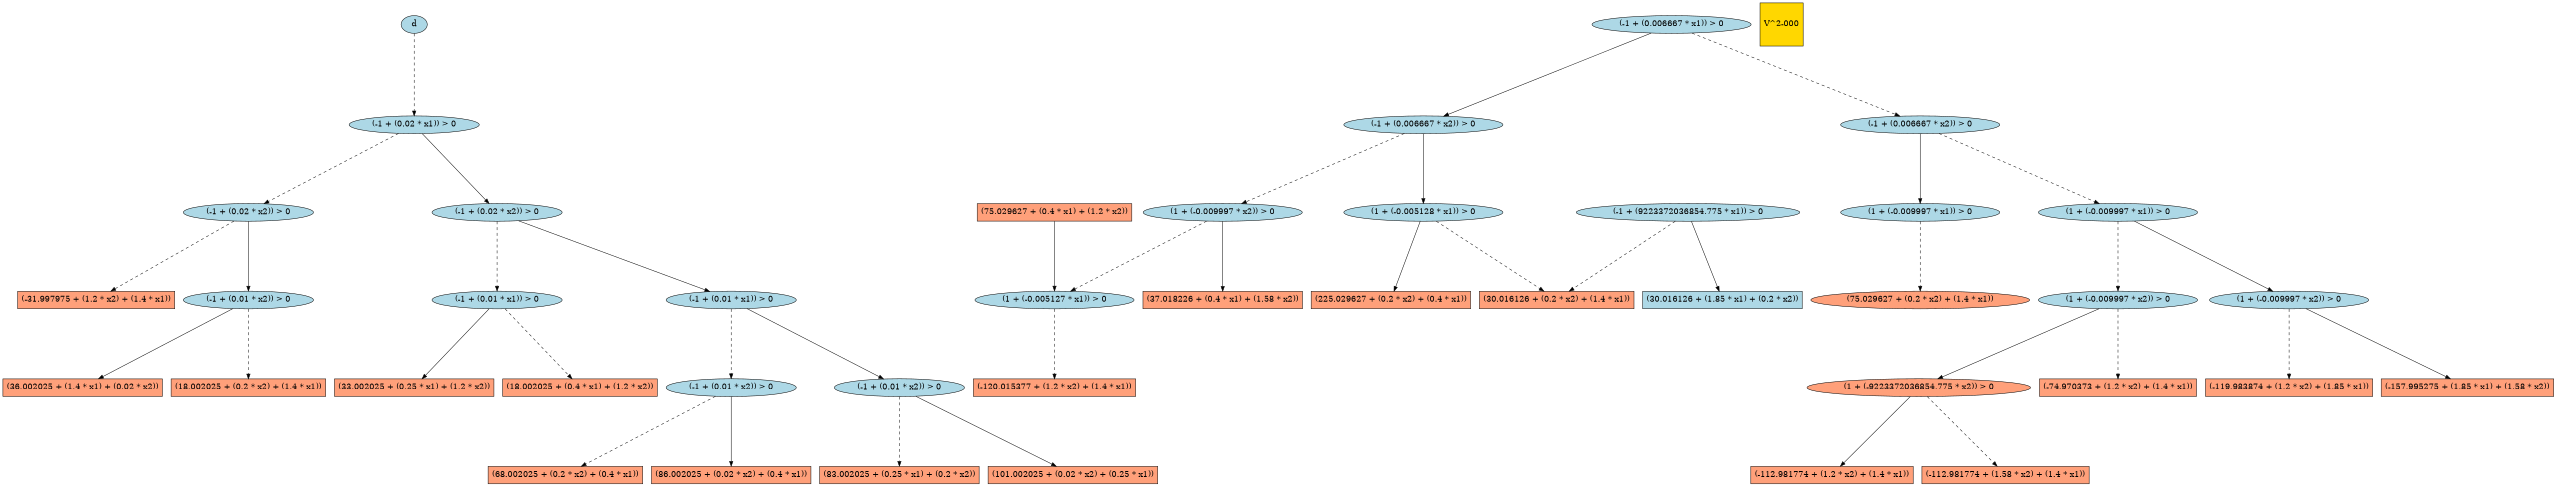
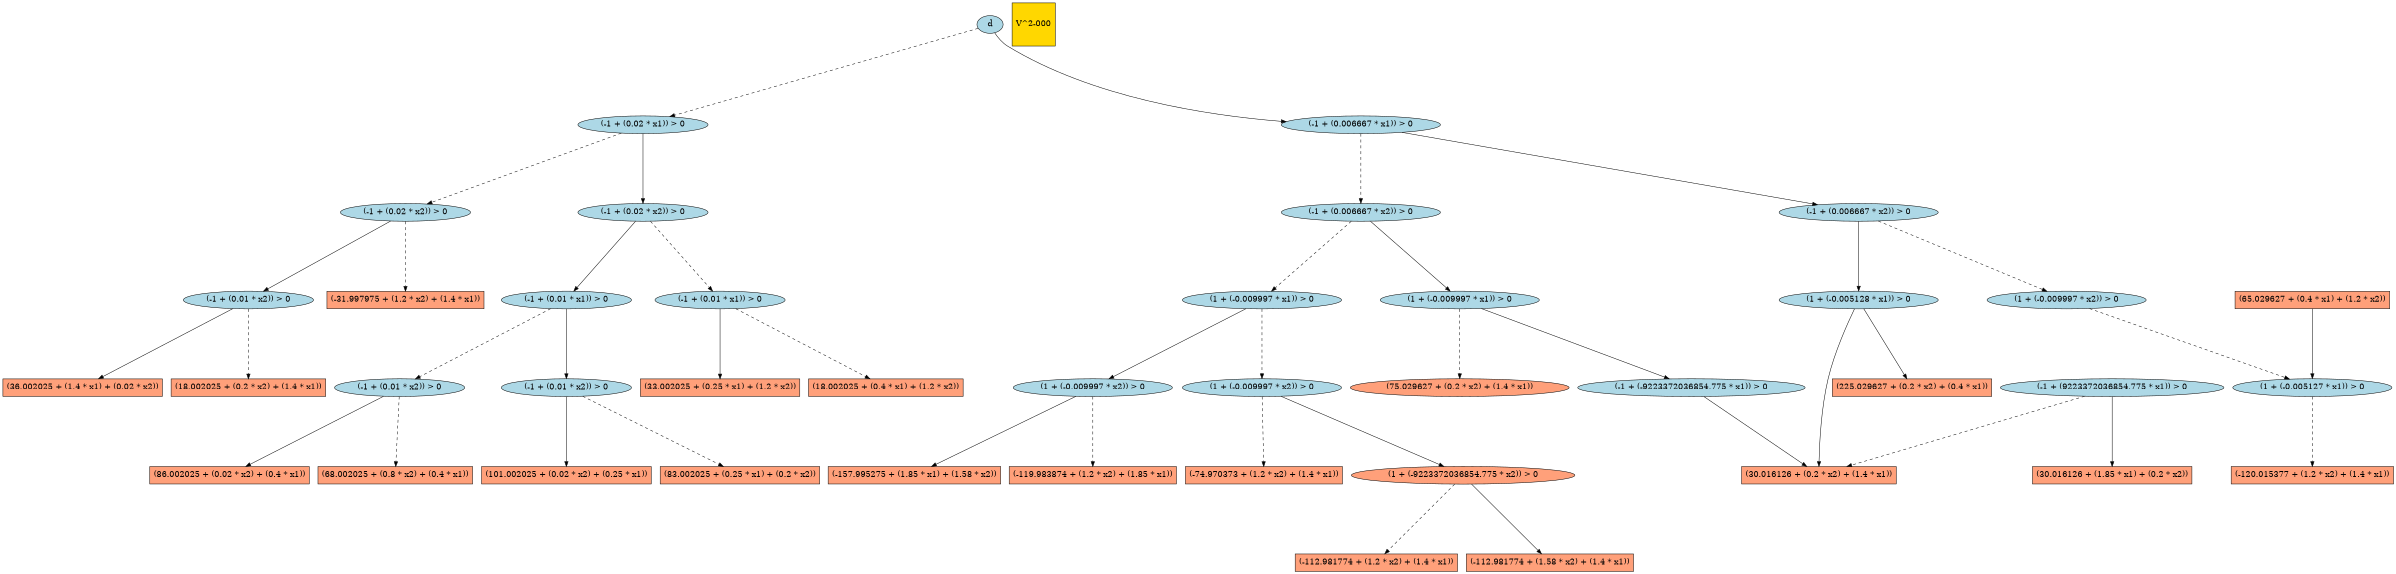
none -> (1131, 96)
(1055, 212) -> (2312, 300)
(1488, 255) -> (1827, 383)
(1223, 300) -> none
(1722, 300) -> (2112, 475)
none -> (1691, 388)
(1877, 430) -> (1421, 517)
(1960, 430) -> (1505, 517)
(565, 475) -> (395, 475)
